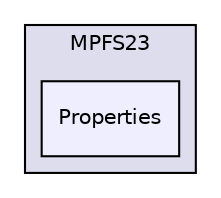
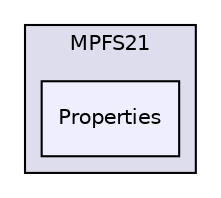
(110, 45) -> (110, 45)
